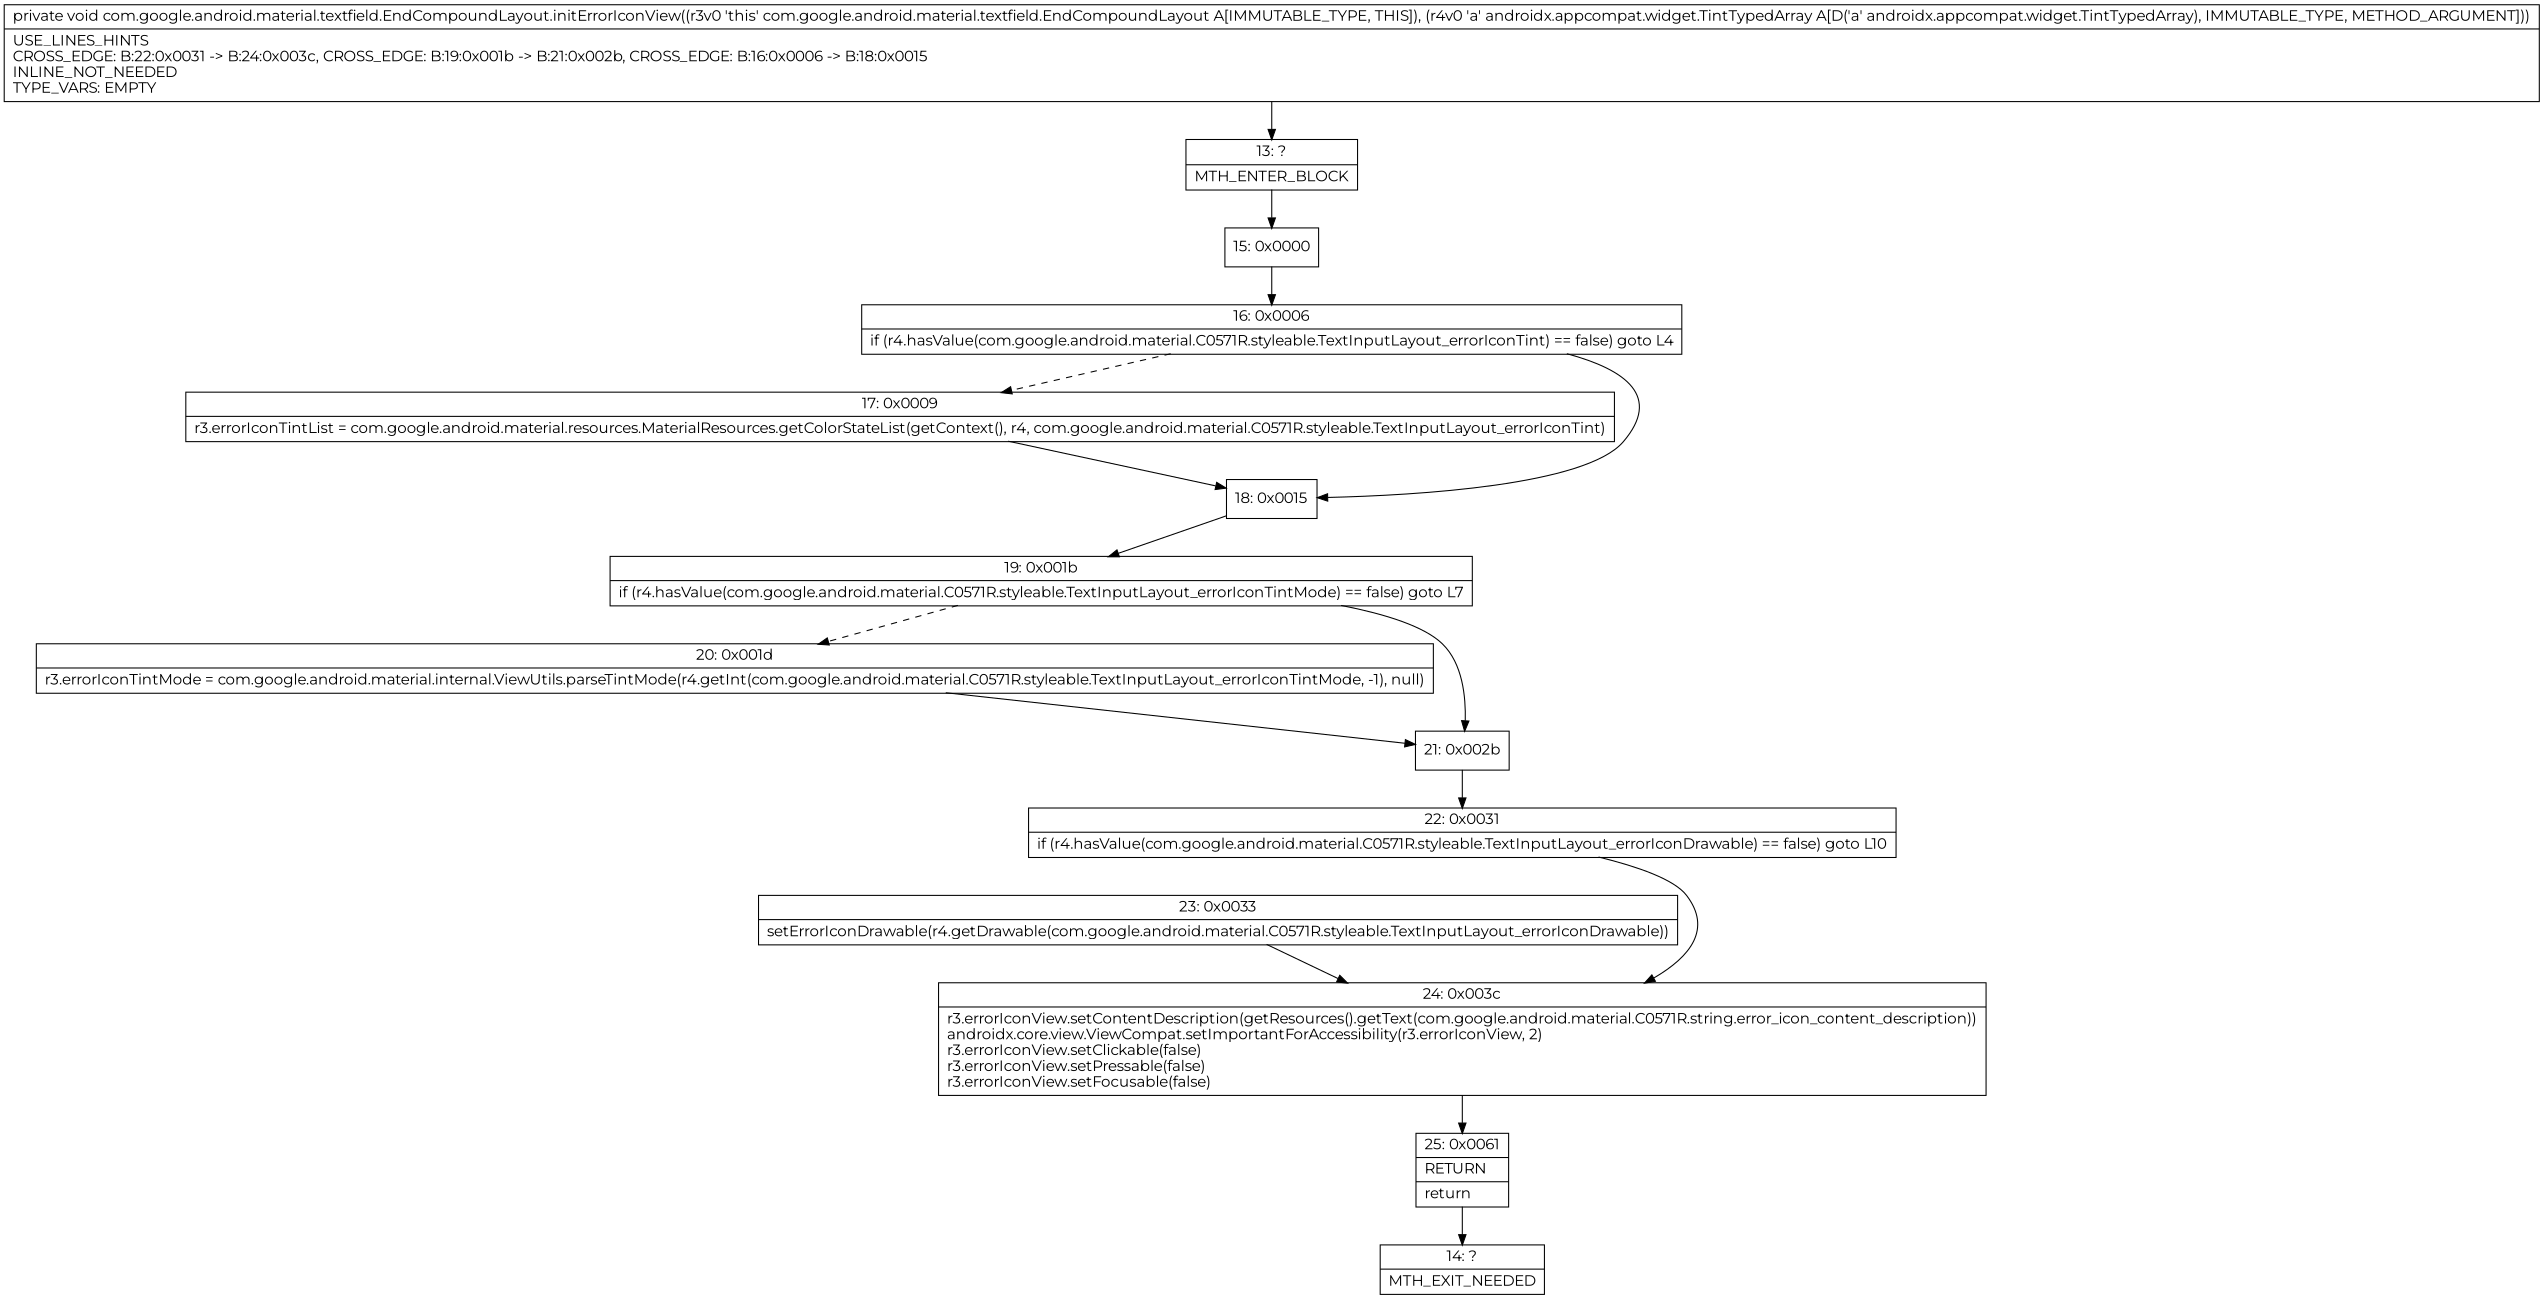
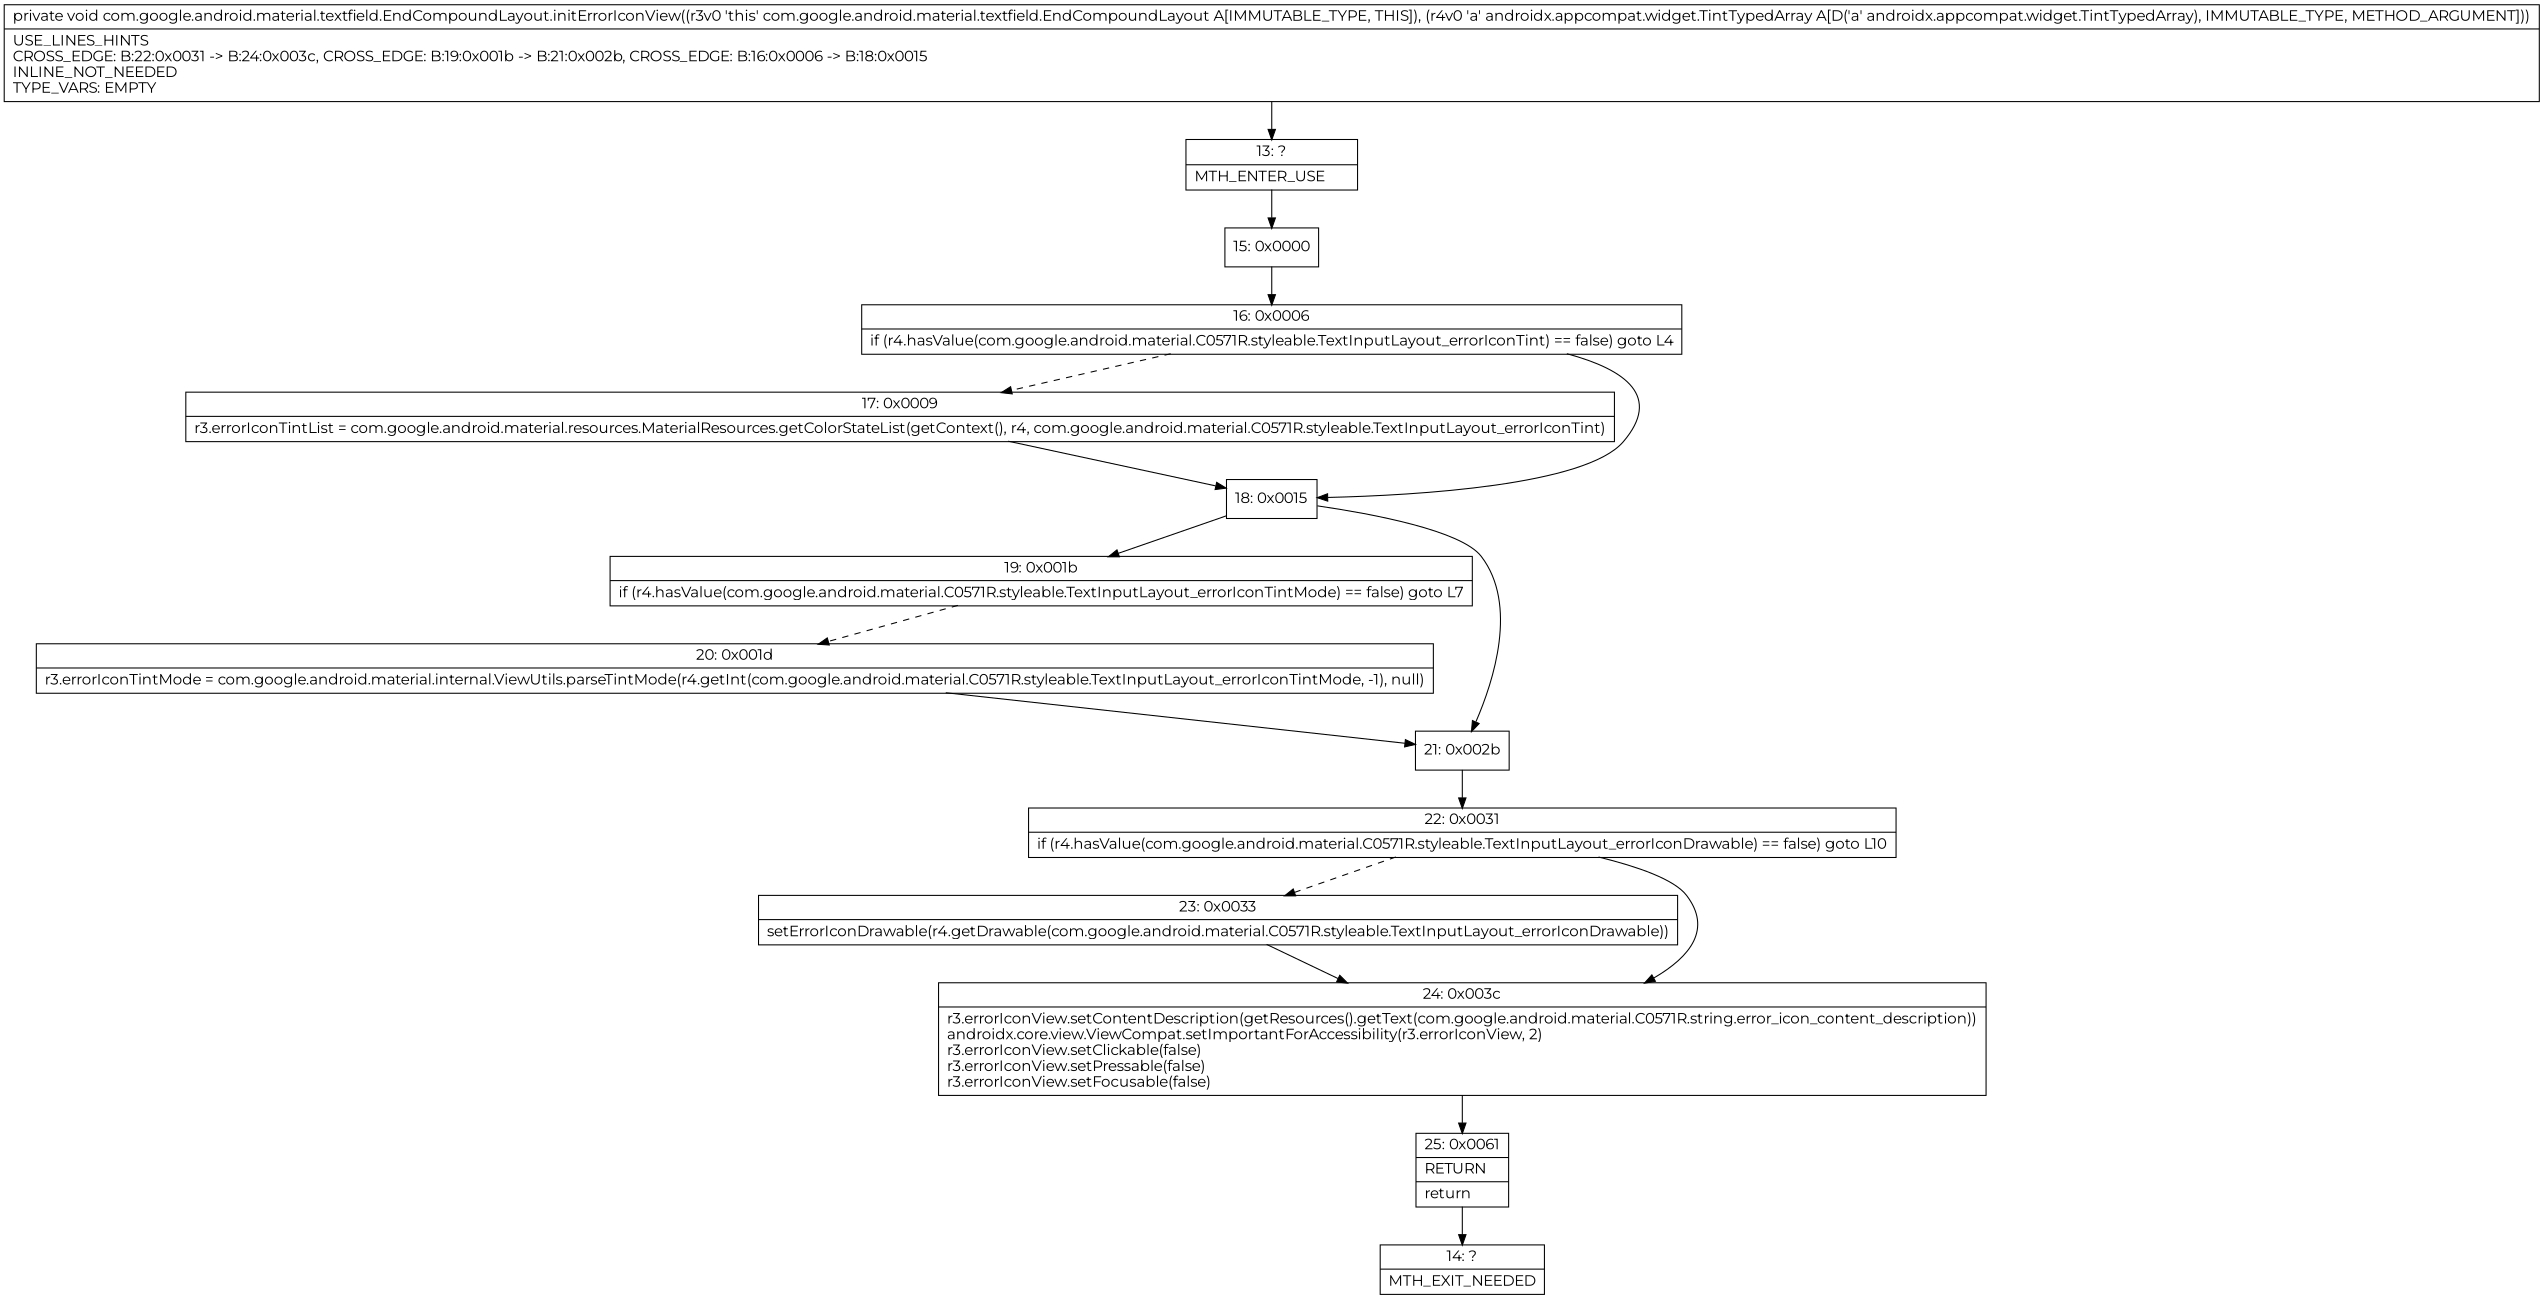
(1272, 177) -> (1260, 177)
(1432, 636) -> (1481, 556)
none -> (1345, 875)
